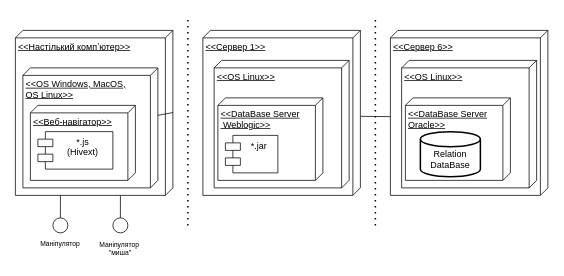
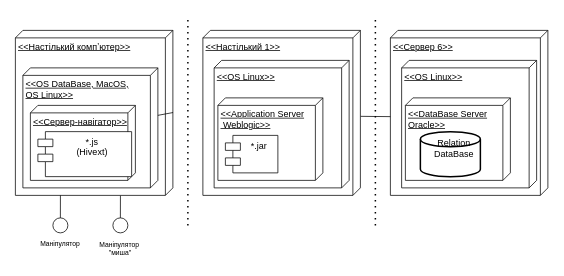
(235, 47) -> (245, 47)
(70, 90) -> (74, 90)
(263, 120) -> (267, 120)
(76, 122) -> (84, 122)
(75, 150) -> (85, 154)
(450, 159) -> (454, 148)
